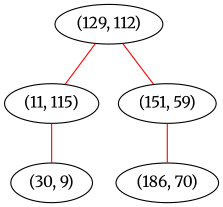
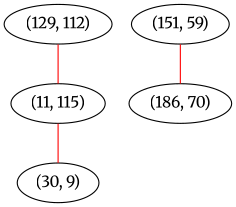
(138, 64) -> none
